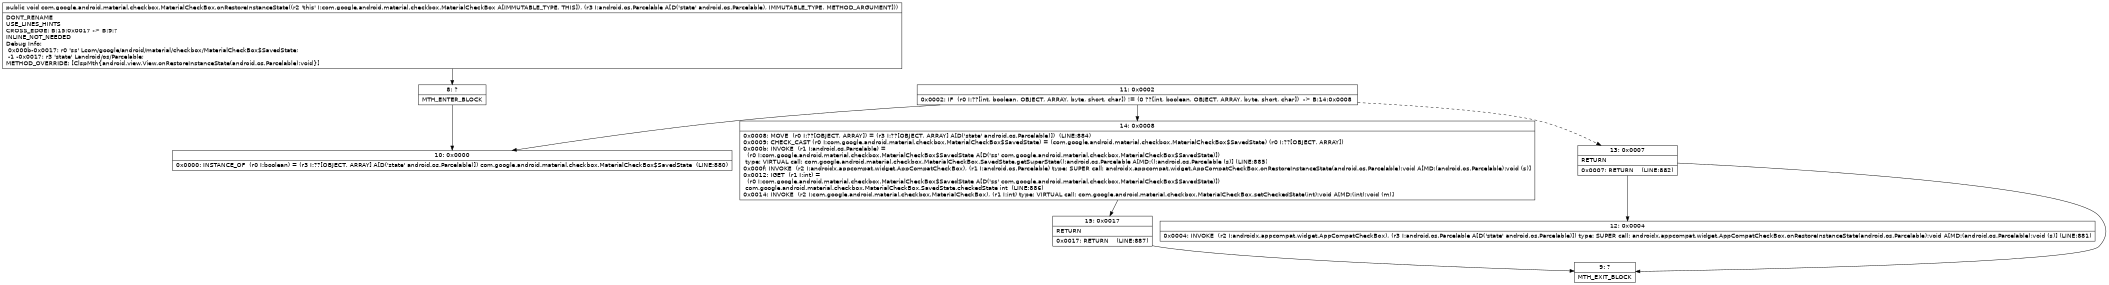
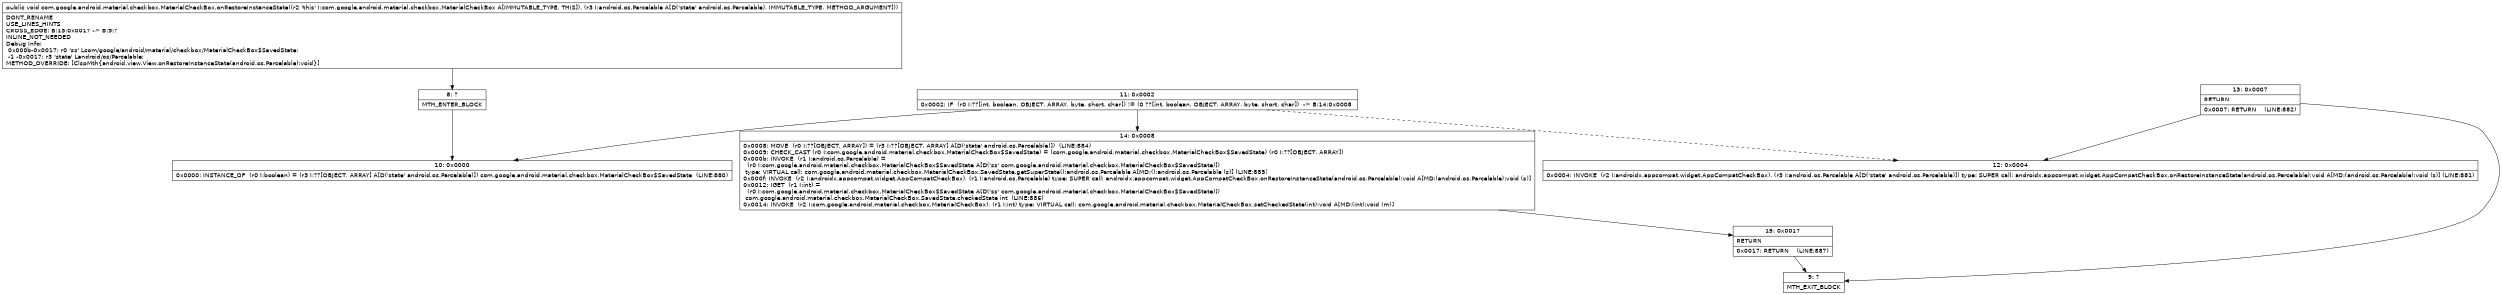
(1480, 112) -> (1580, 134)
